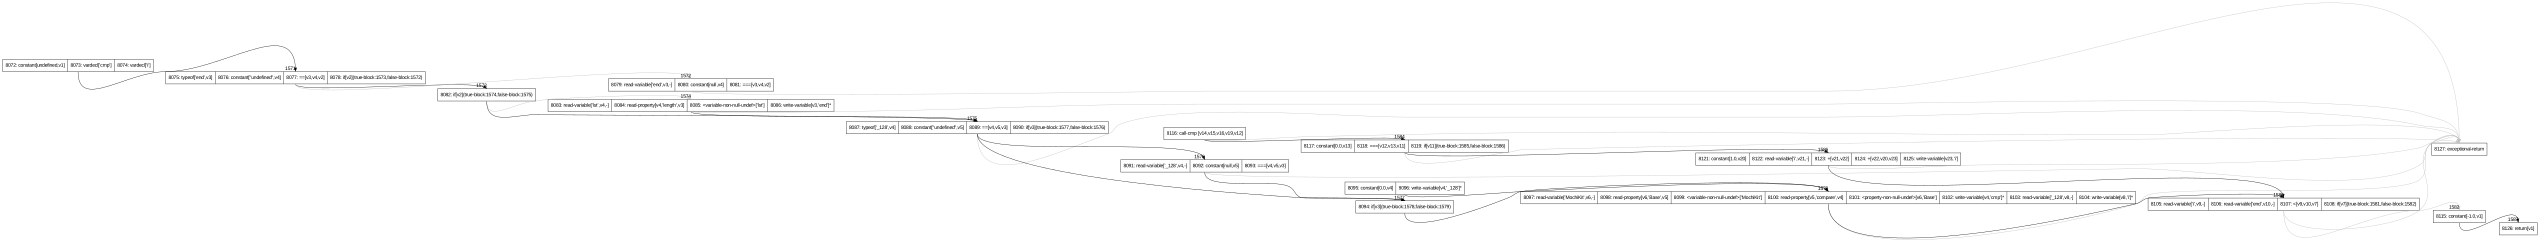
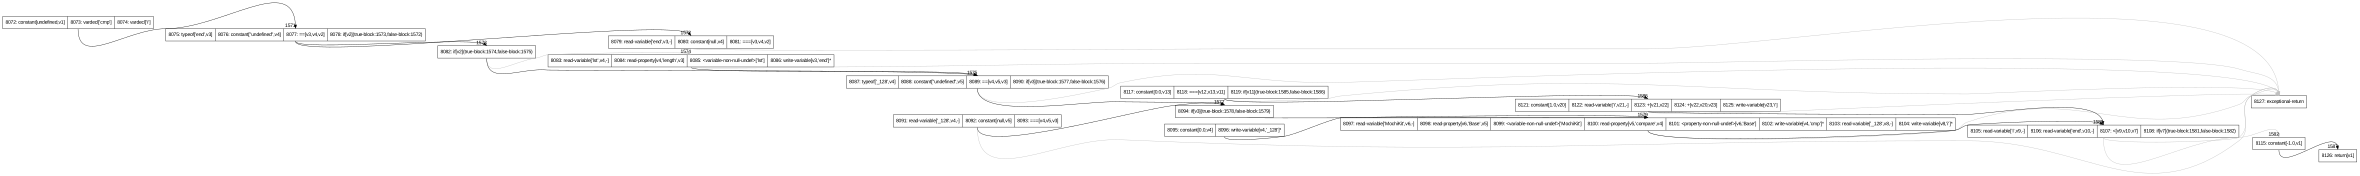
(492, 81) -> (492, 39)
(1205, 133) -> none
(1089, 147) -> none
